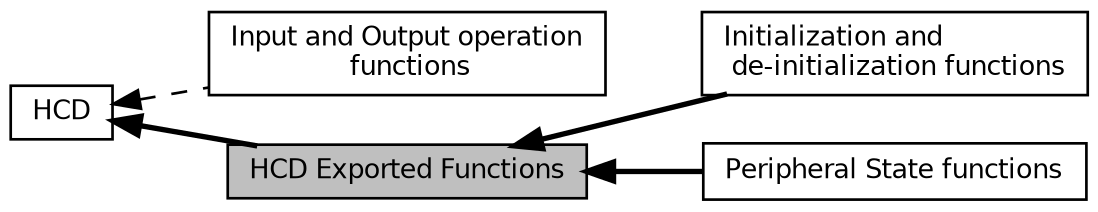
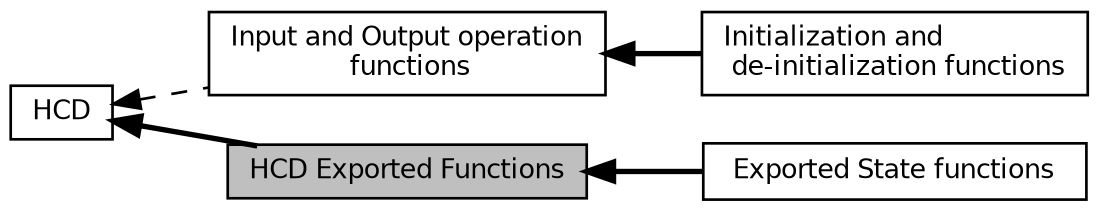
(634, 117) -> (667, 54)
(895, 171) -> (895, 171)
